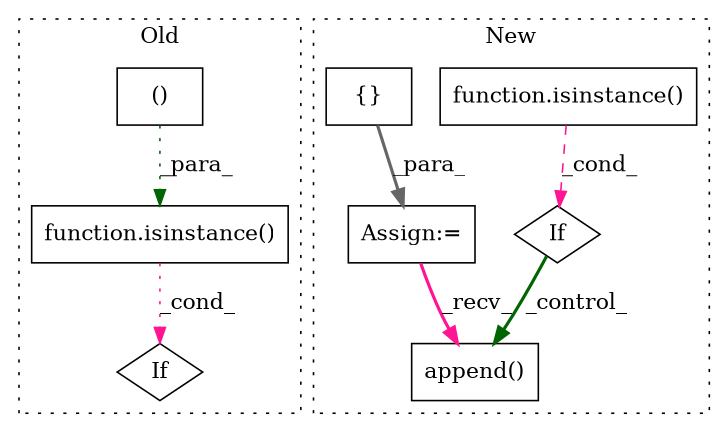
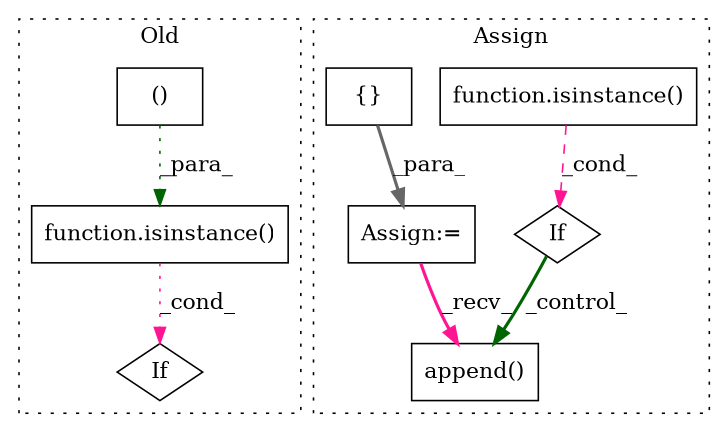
(511, 37) -> (511, 37)
